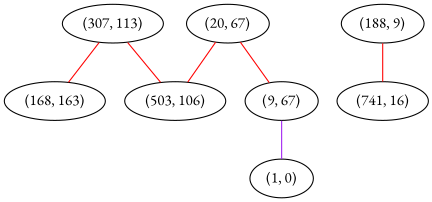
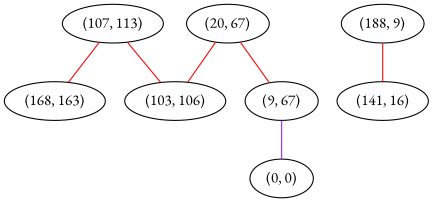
(113, 24) -> (113, 24)
(175, 101) -> (175, 101)
(383, 101) -> (383, 101)
(282, 178) -> (282, 178)
